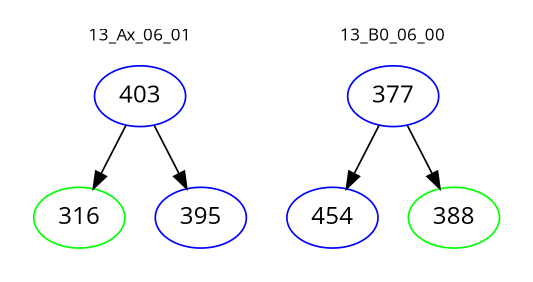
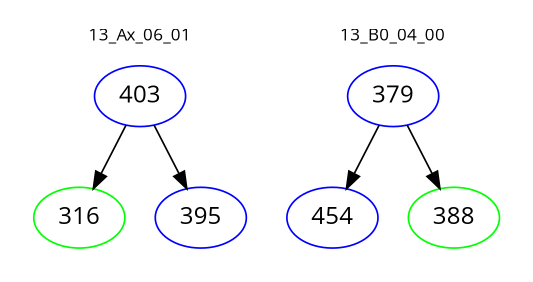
(393, 36) -> (393, 36)
(393, 96) -> (393, 96)
